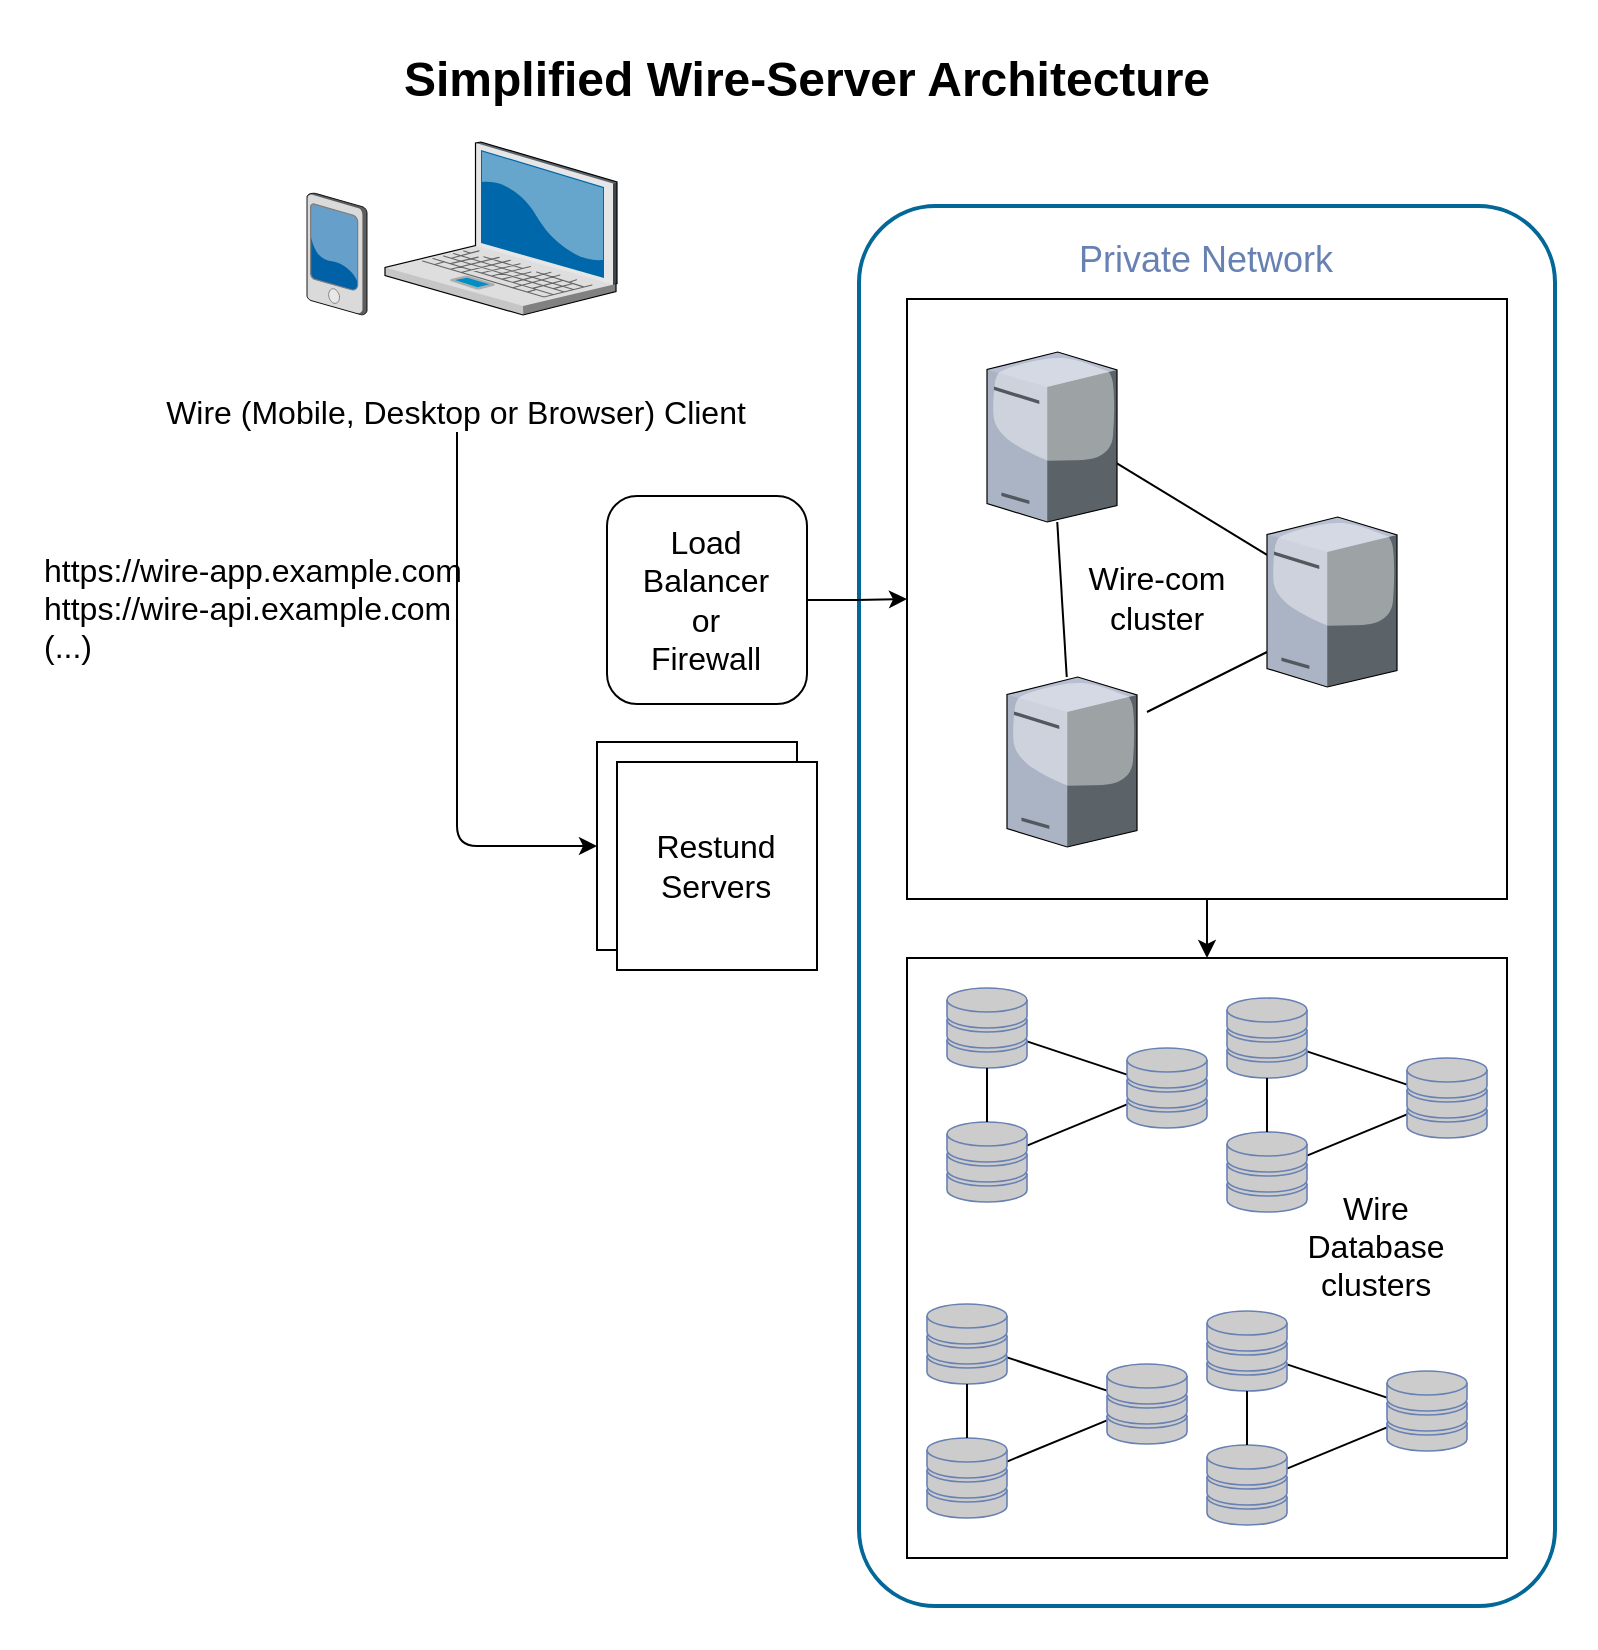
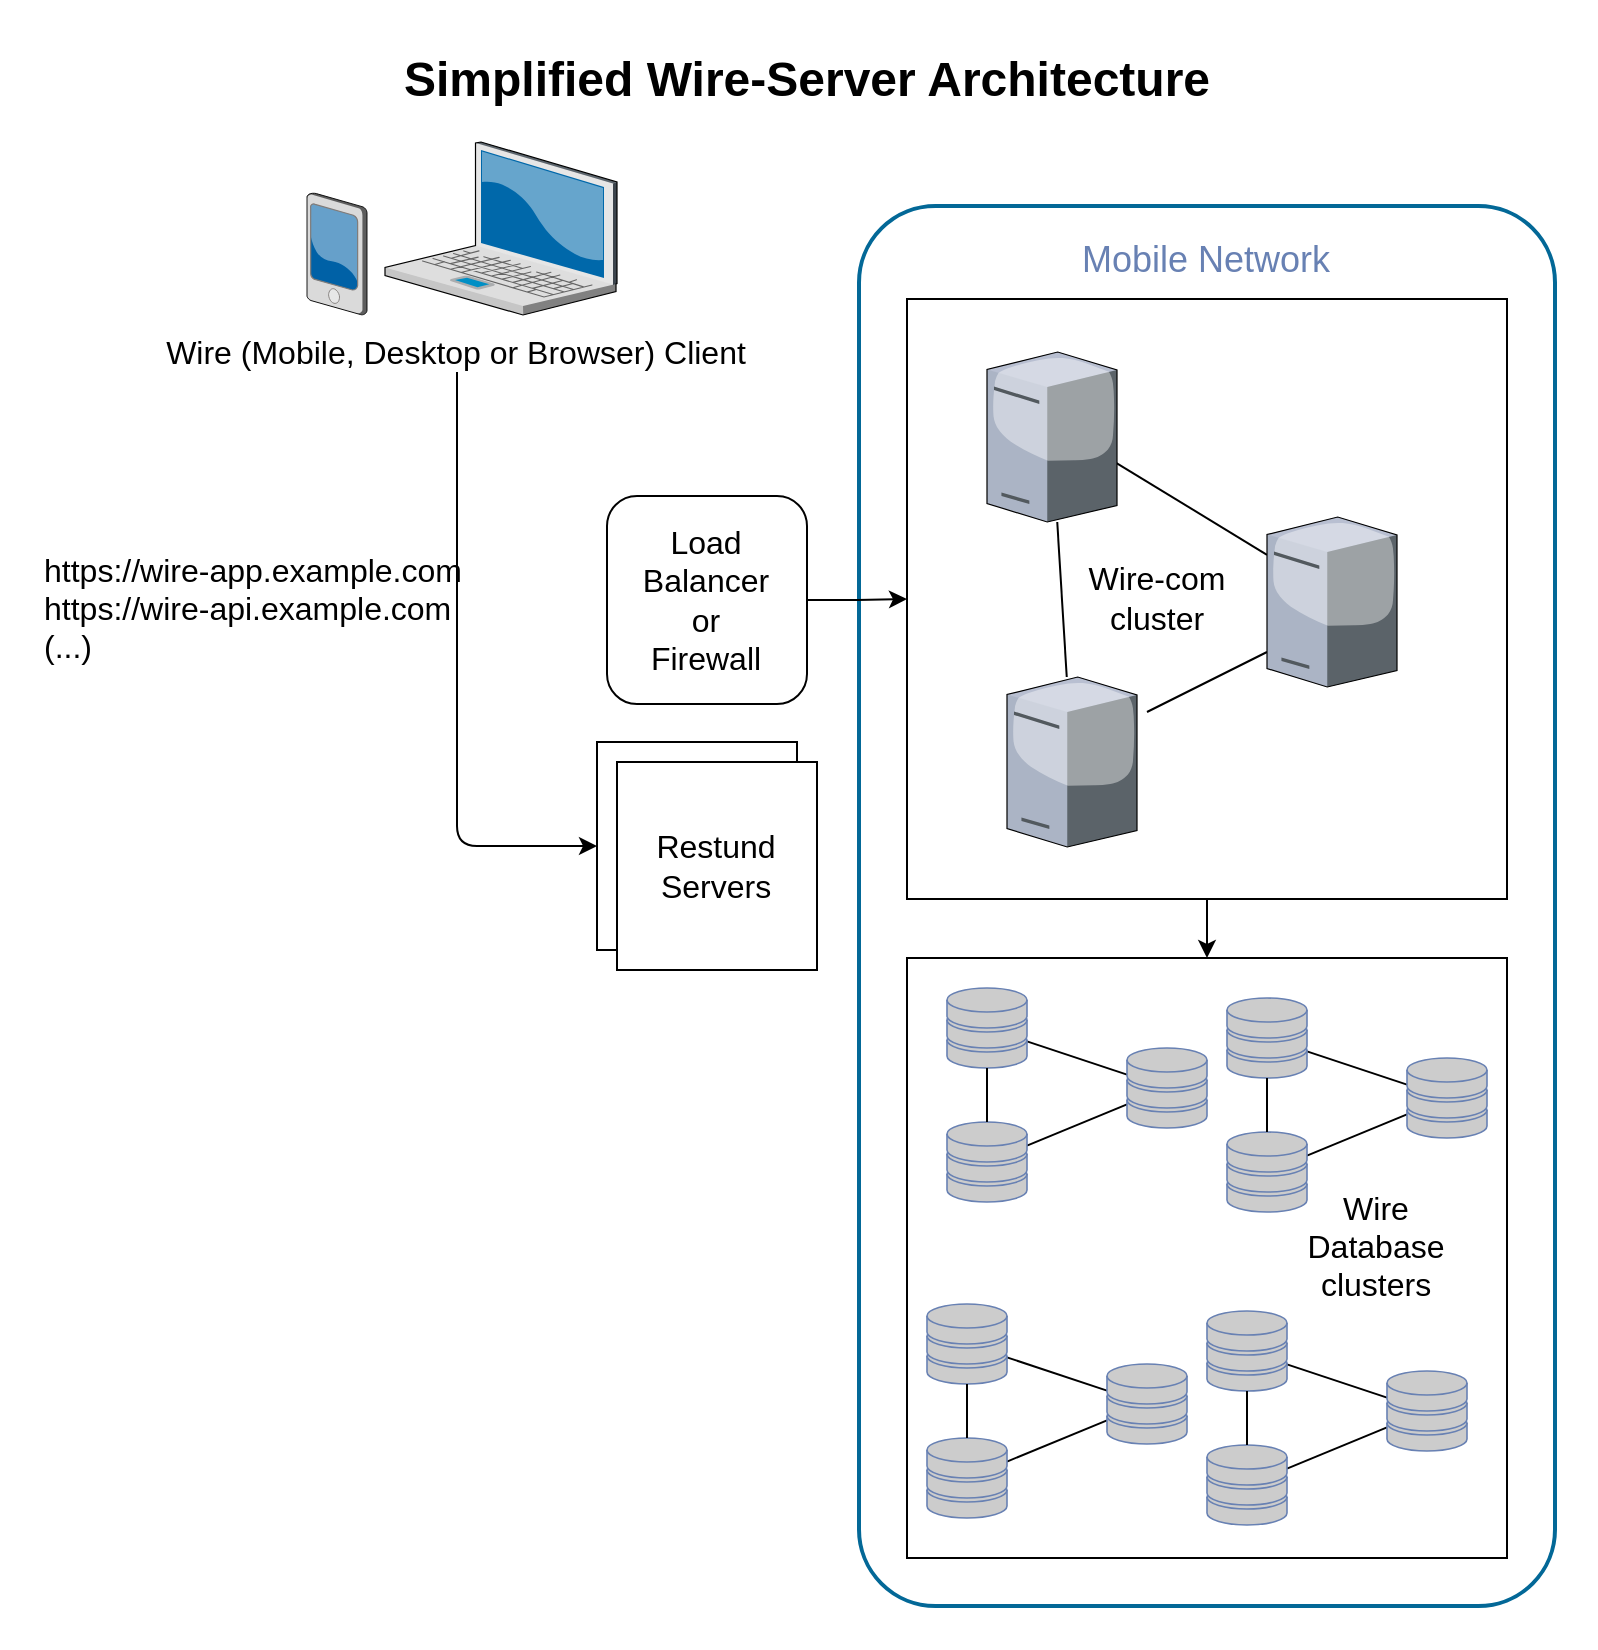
(1207, 255) -> (1207, 255)
(457, 412) -> (457, 352)
